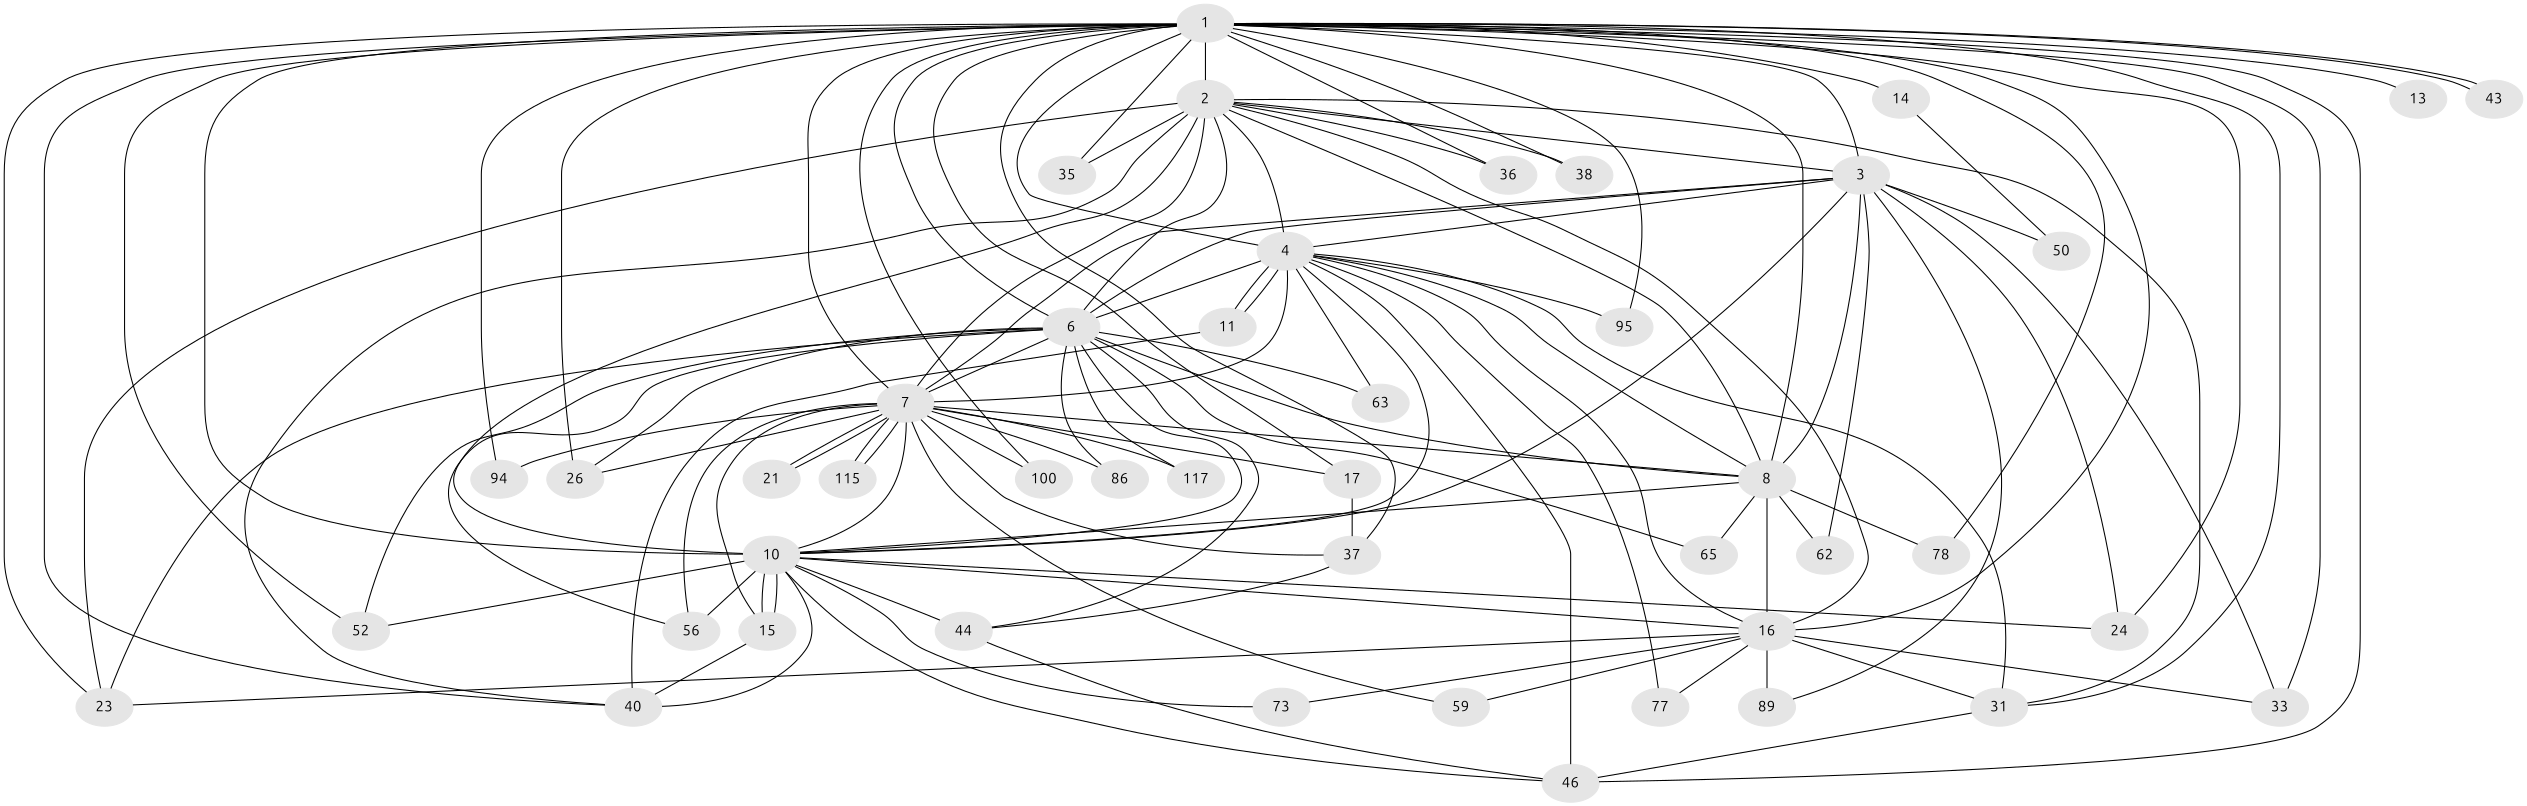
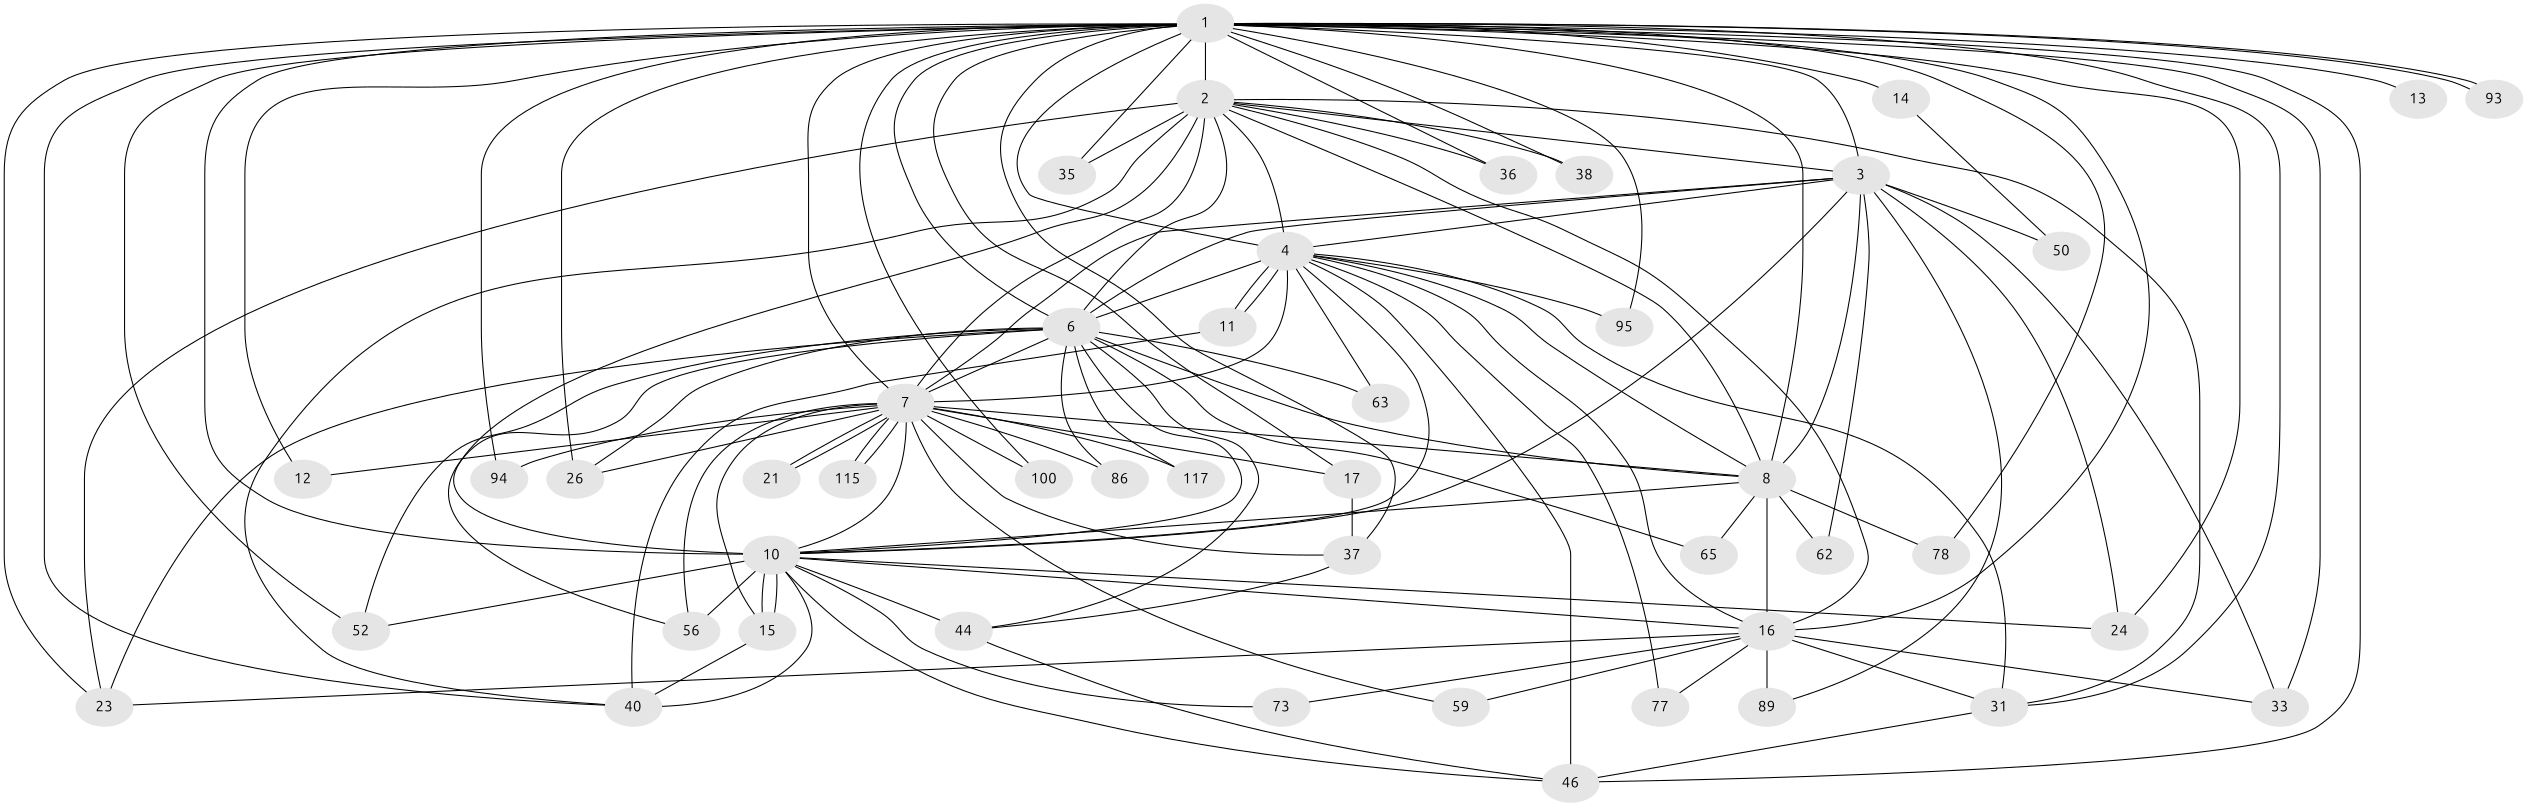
(2494, 99) -> (2494, 99)
none -> (303, 479)
